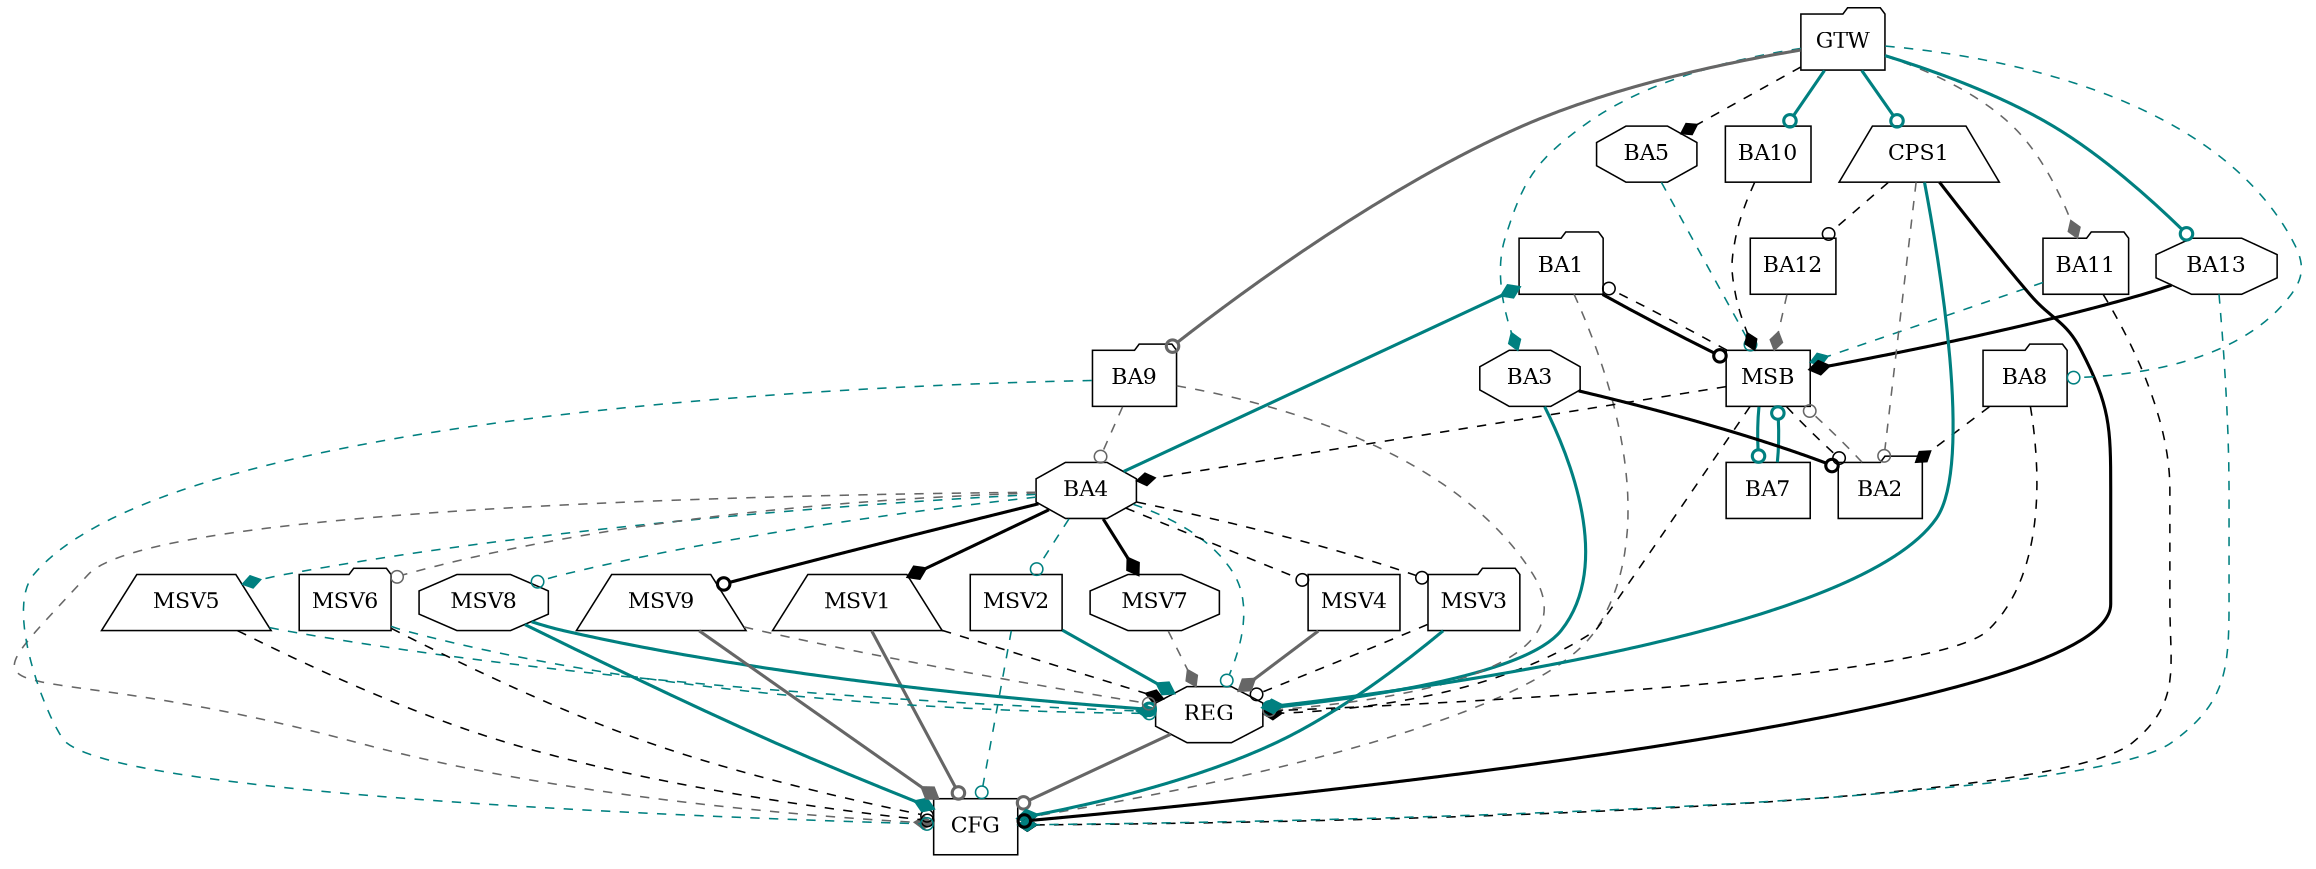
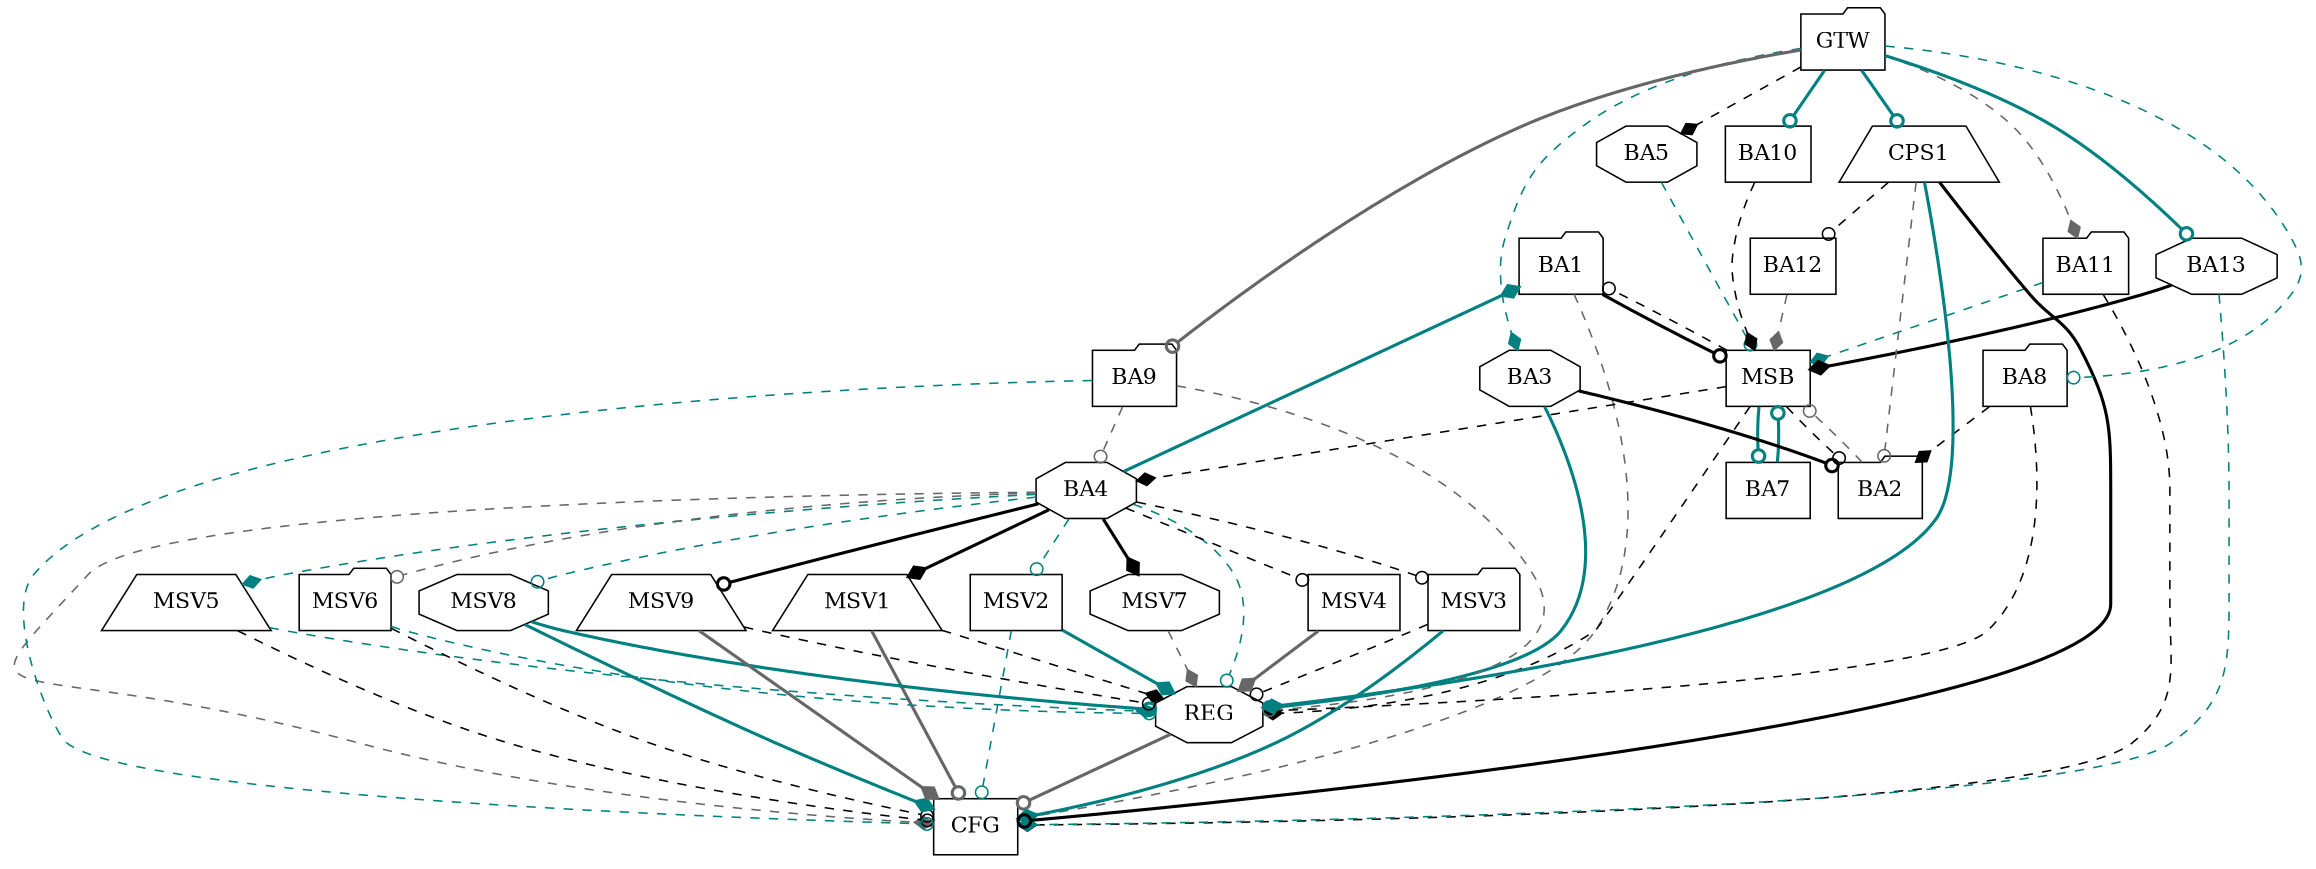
(943, 668) -> (943, 668)
